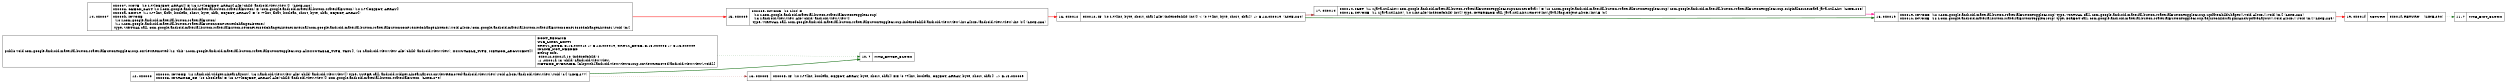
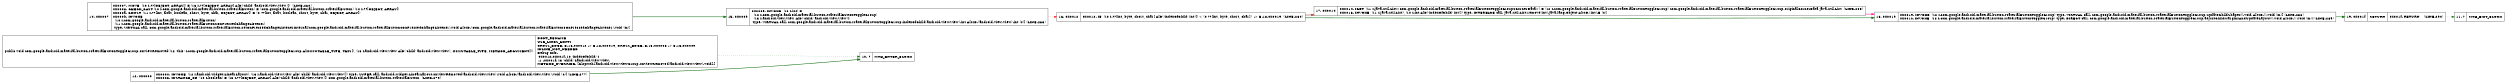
(678, 17) -> (678, 17)
(1051, 17) -> (1051, 17)
(2339, 17) -> (2339, 17)
(887, 76) -> none
